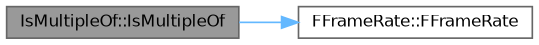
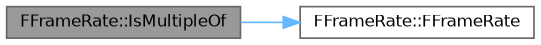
(123, 22) -> (124, 22)
